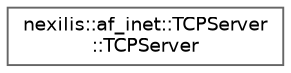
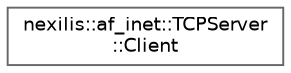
(145, 36) -> (145, 36)
